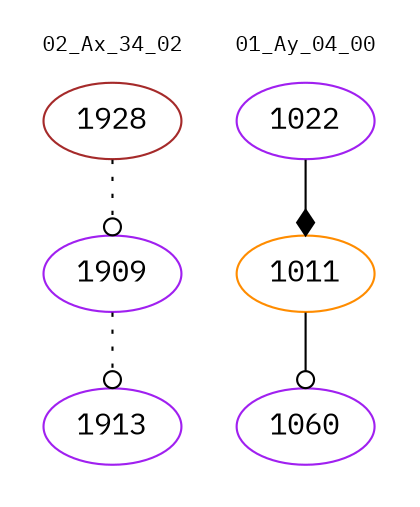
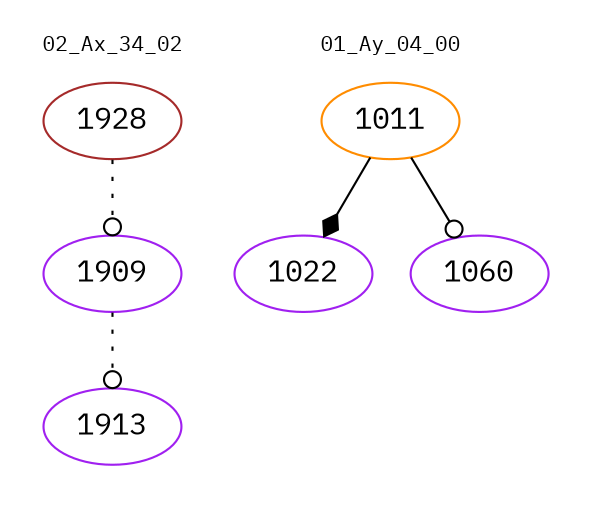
(306, 185) -> (354, 186)
